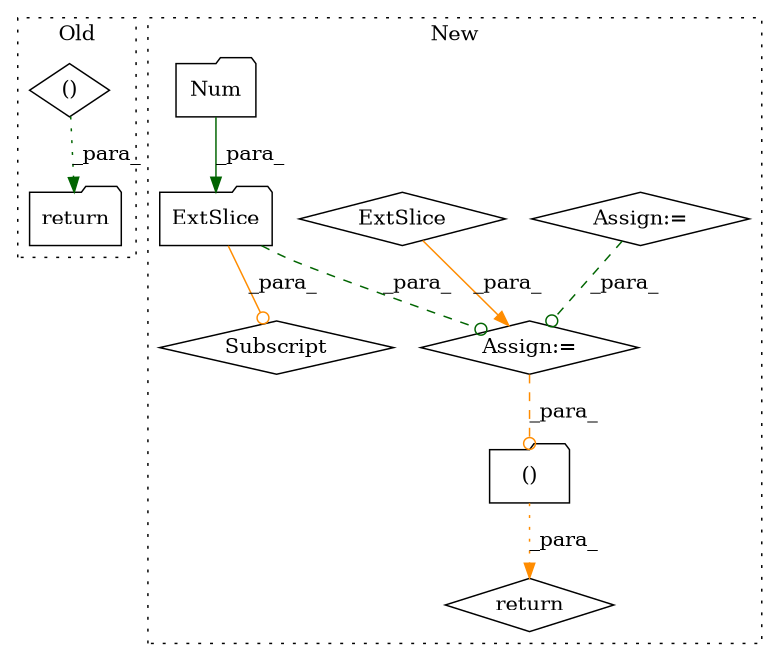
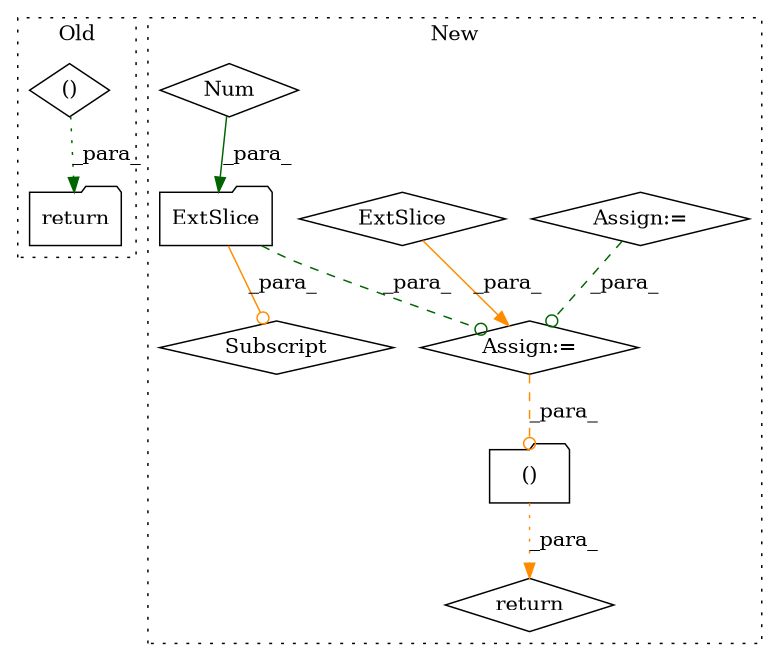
(216, 90) -> (229, 90)
